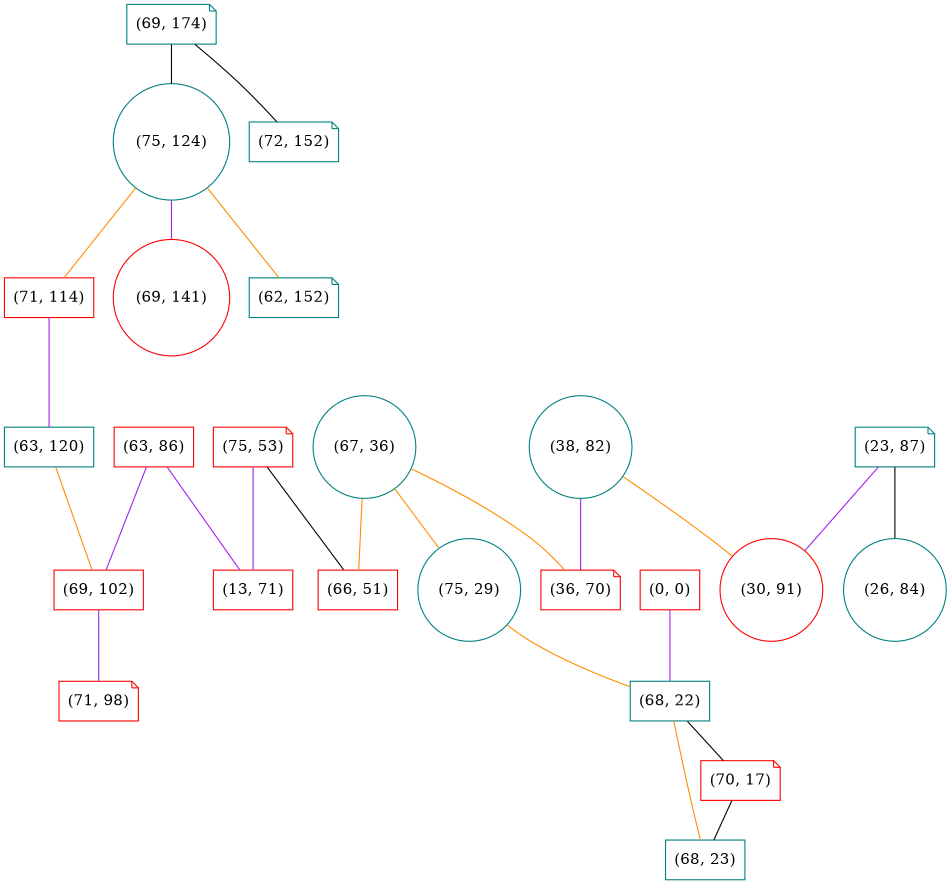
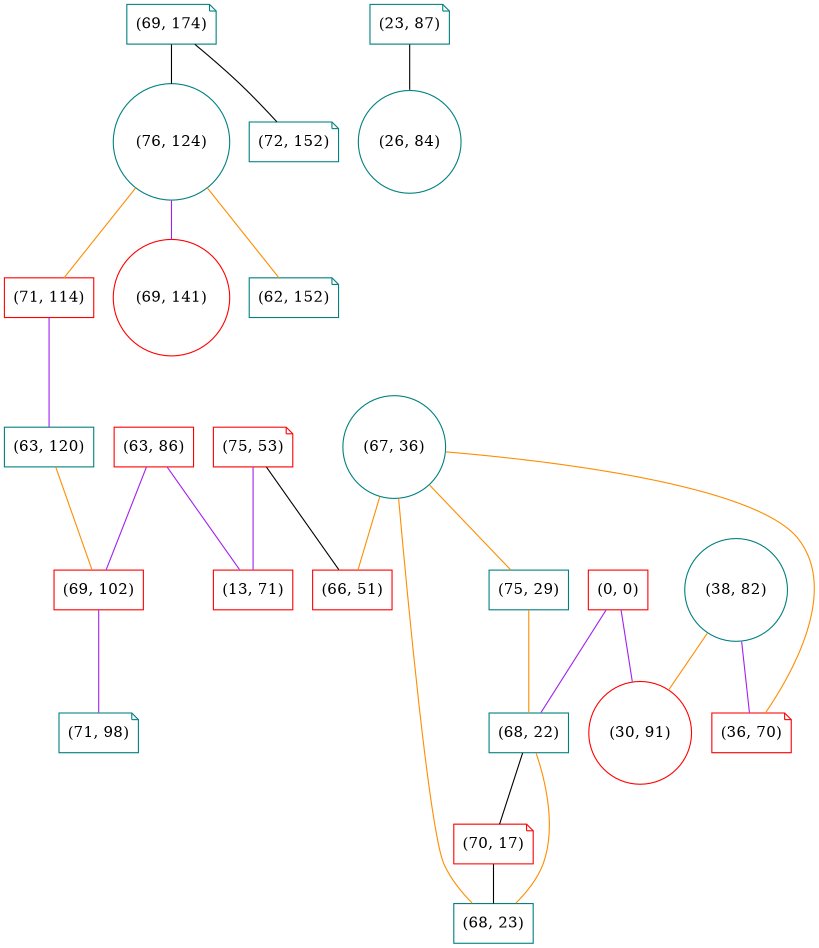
(171, 142) -> (171, 142)
(842, 509) -> (627, 646)
(469, 590) -> (529, 590)
(99, 701) -> (99, 733)
none -> (419, 706)
